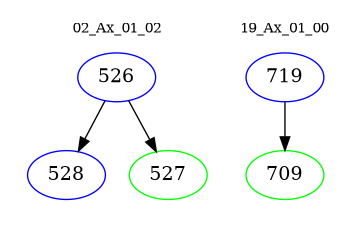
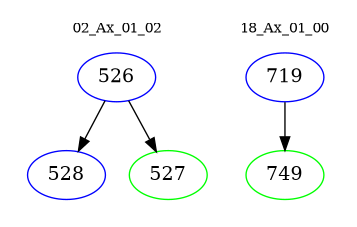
(285, 29) -> (285, 29)
(285, 175) -> (285, 175)
